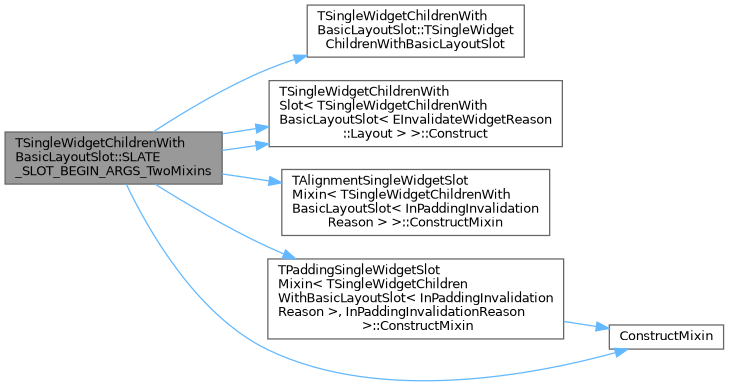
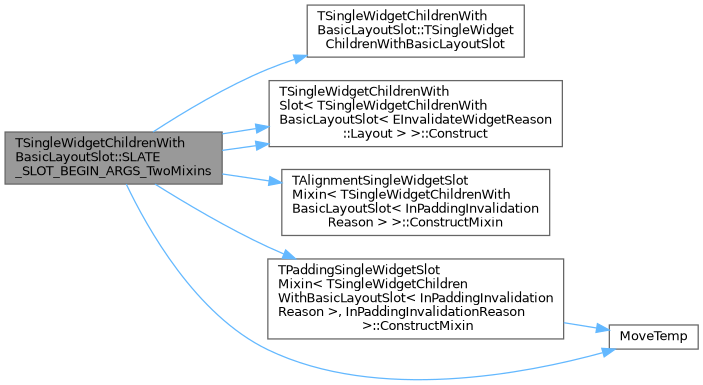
(666, 337) -> (654, 337)
